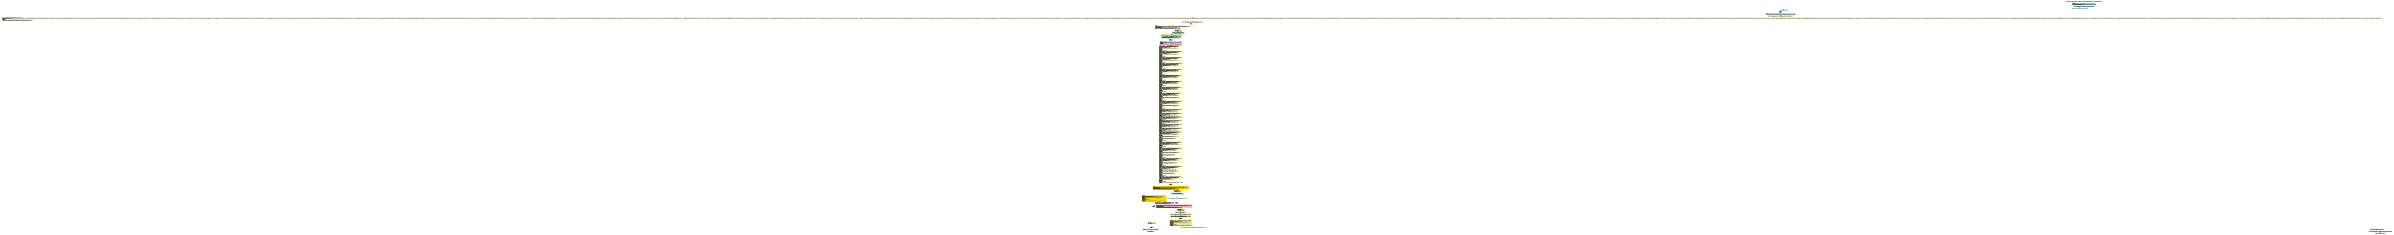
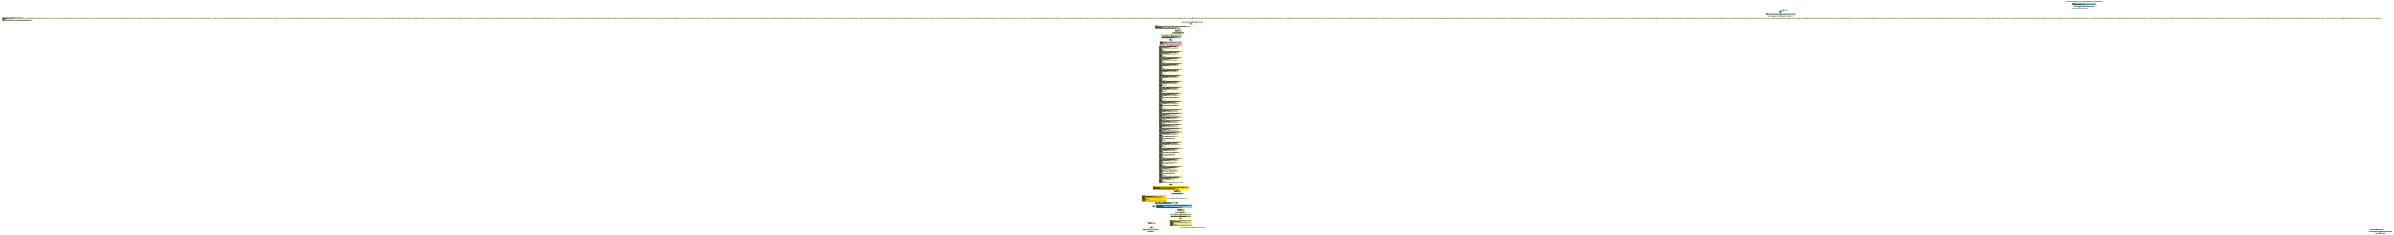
(1174, 206) -> (1174, 206)
(1181, 218) -> (1181, 218)
